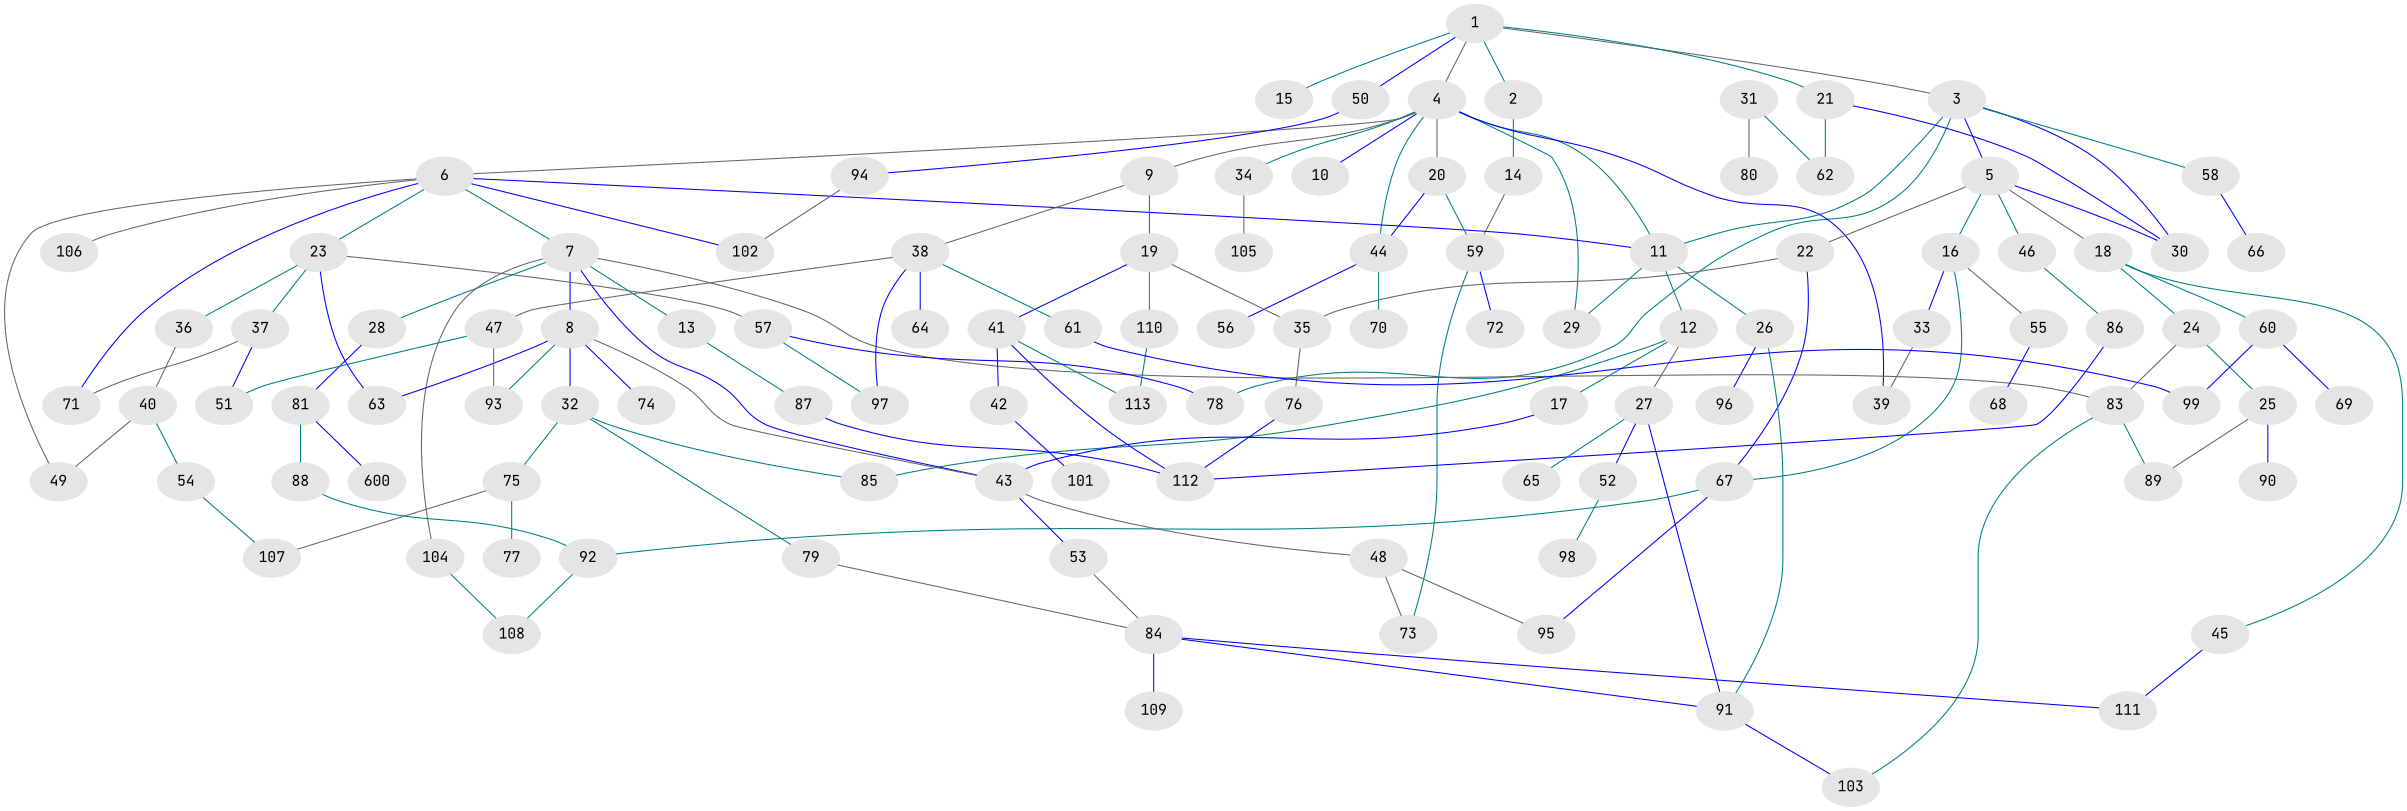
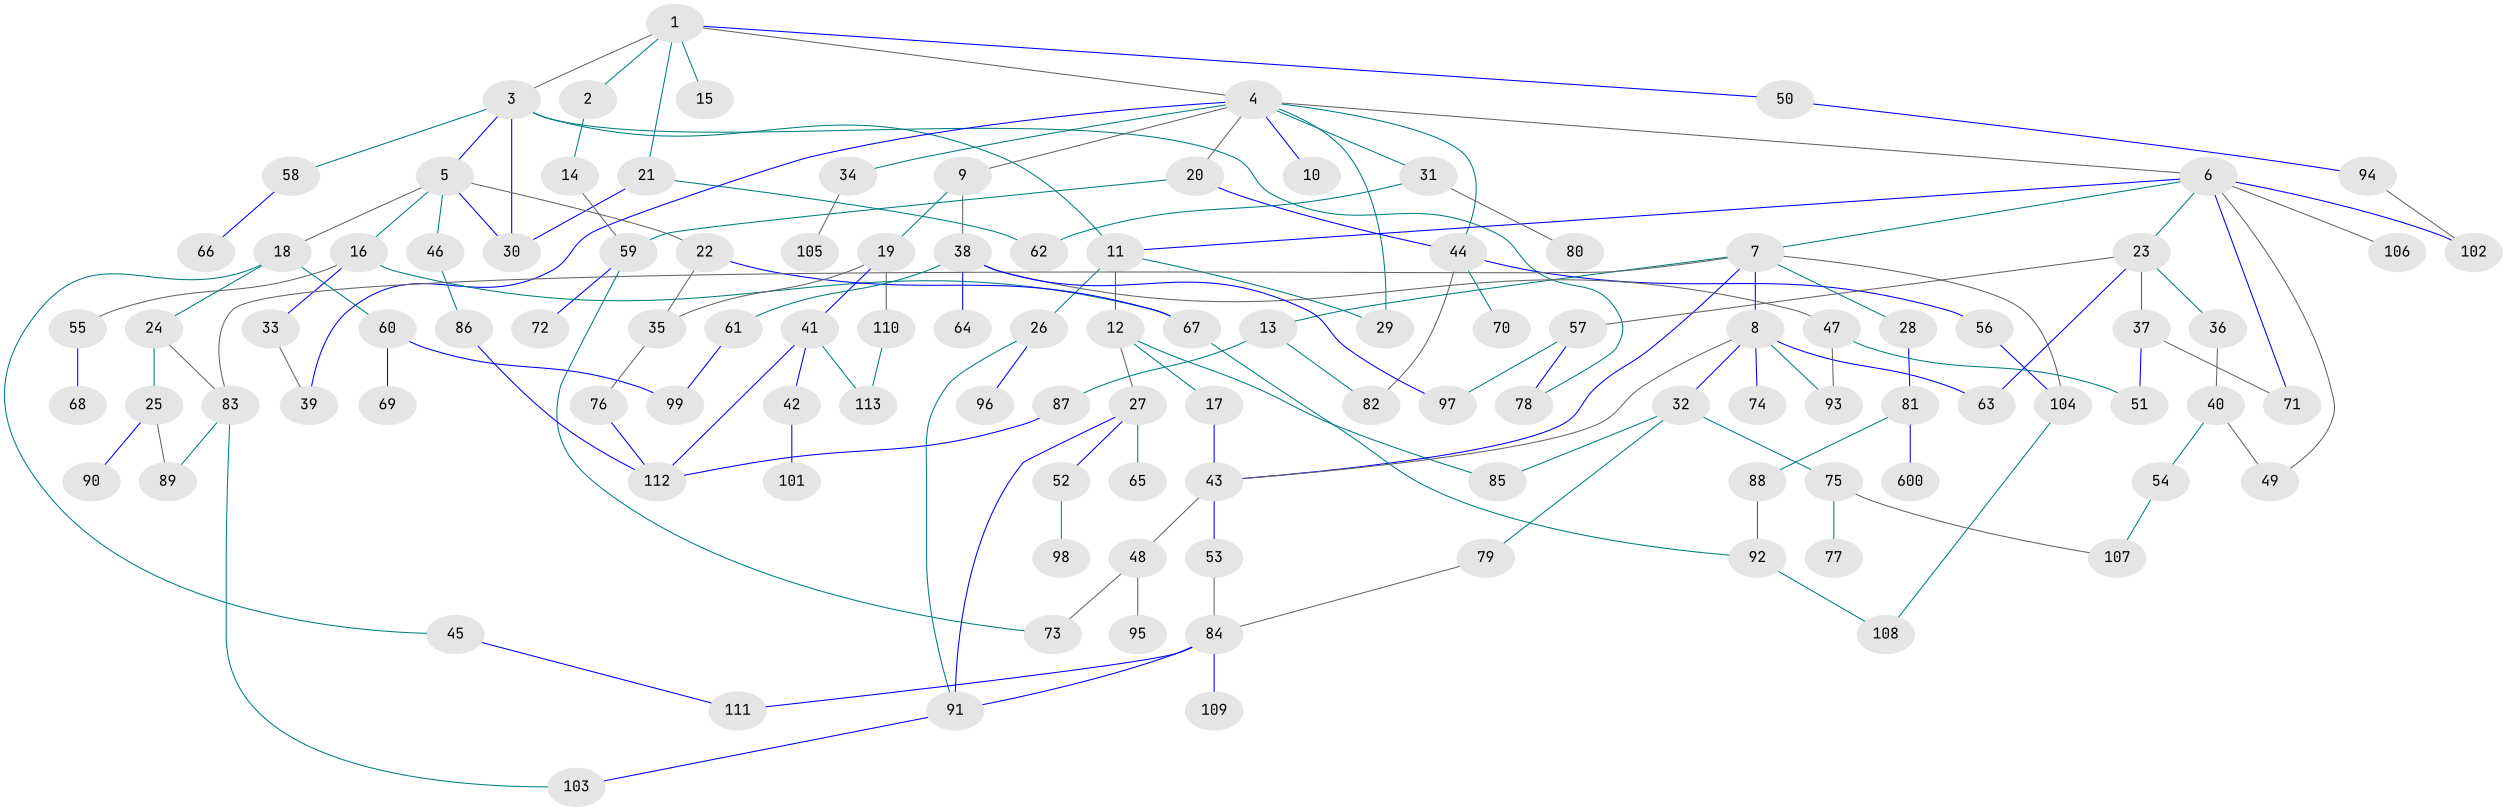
(1582, 154) -> (1344, 139)
none -> (2019, 363)
none -> (1371, 405)
(1635, 558) -> none
